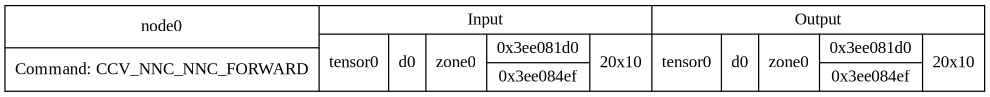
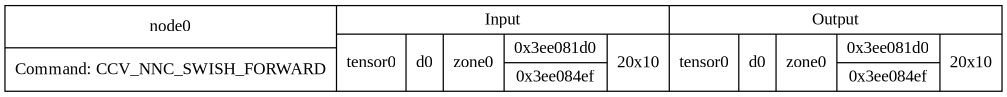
(162, 69) -> (171, 69)
